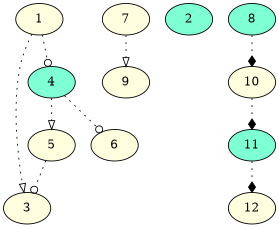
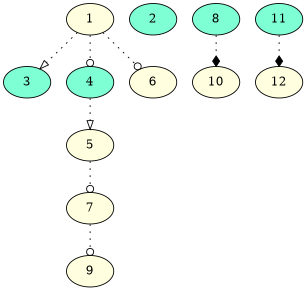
(126, 46) -> (90, 236)
(252, 109) -> none
(80, 111) -> (119, 48)
(41, 174) -> (90, 173)
(27, 208) -> (27, 82)
